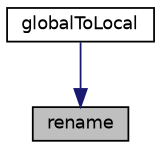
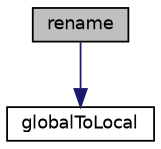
(81, 65) -> (81, 65)
